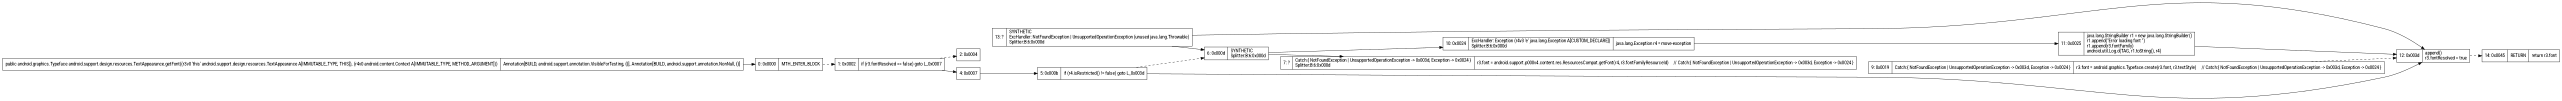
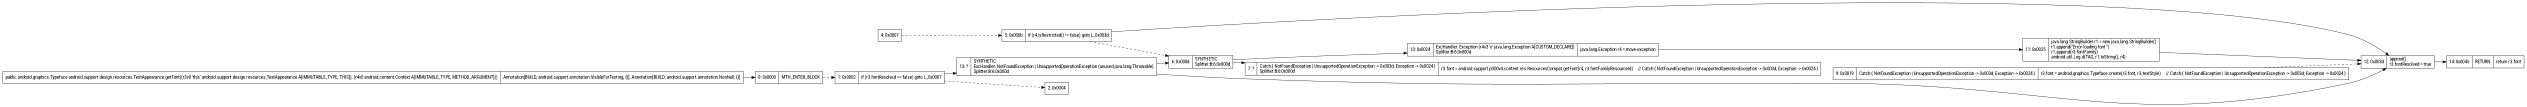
(2474, 56) -> (2439, 62)
(948, 71) -> (949, 74)
(1007, 73) -> (950, 35)
